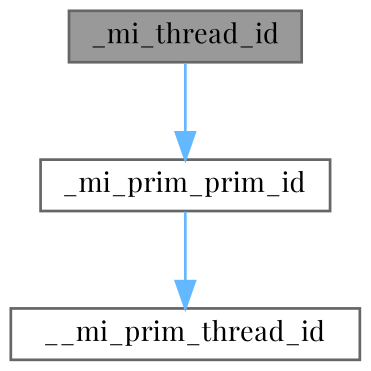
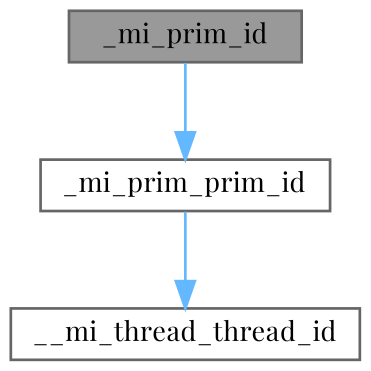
(185, 37) -> (185, 37)
(185, 334) -> (185, 334)
